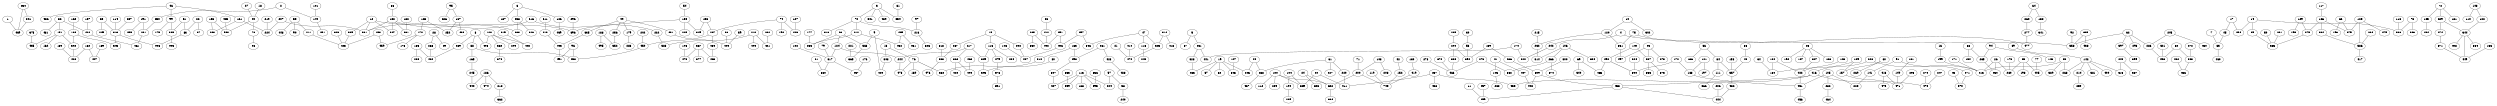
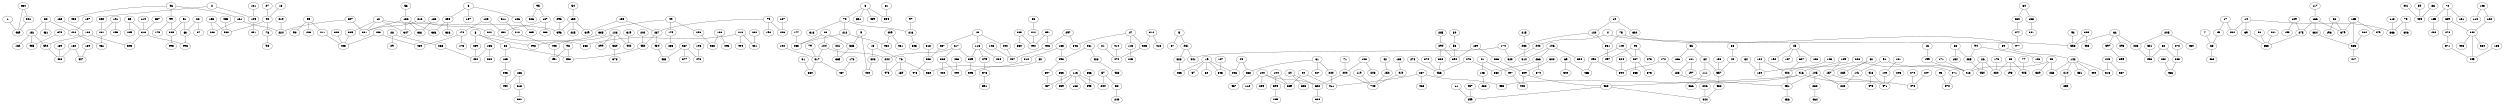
(647, 25) -> none
(486, 86) -> none
(1289, 86) -> (1276, 86)
